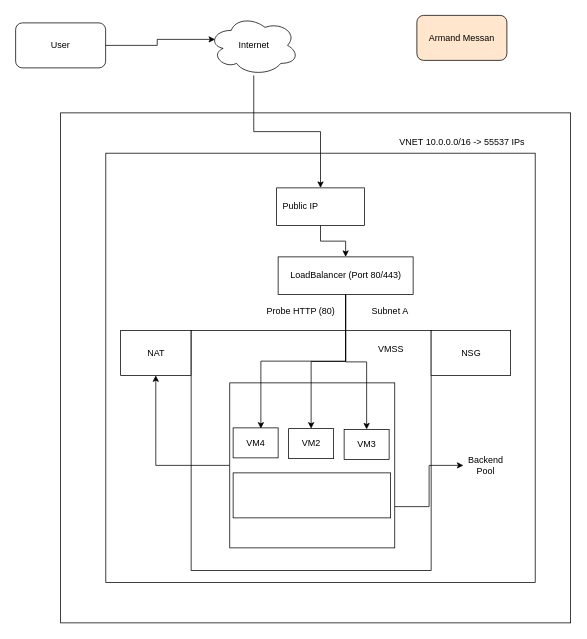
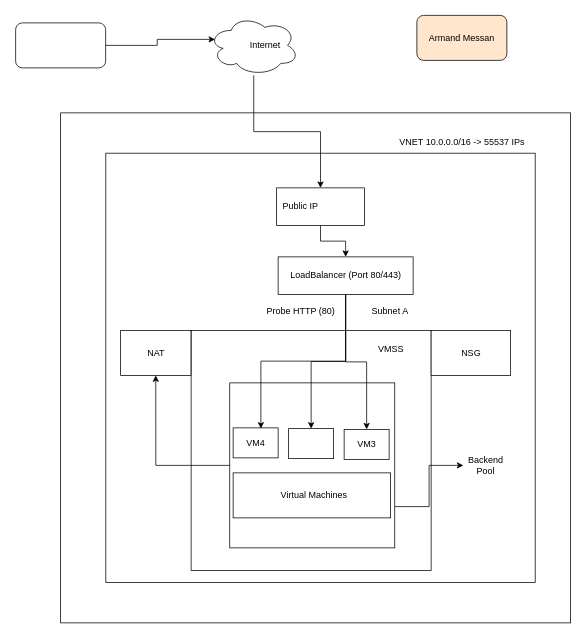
(60, 45) -> none
(254, 45) -> (265, 45)
(311, 444) -> none
none -> (314, 495)
